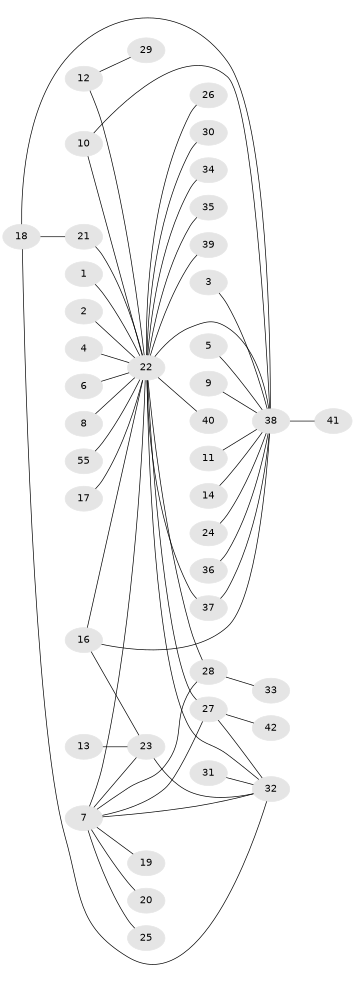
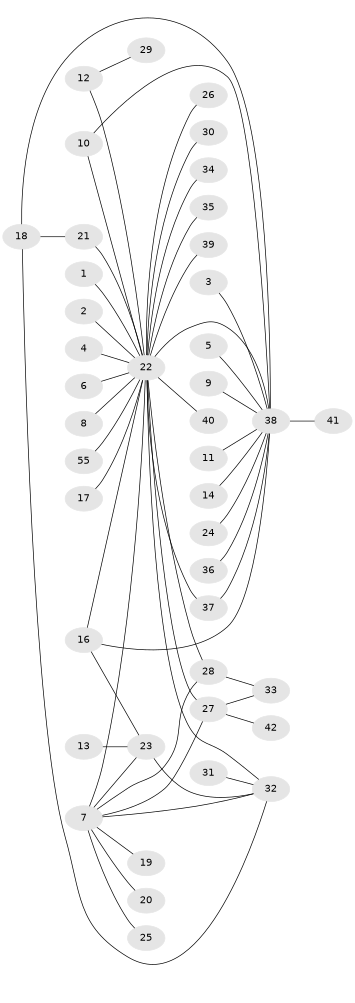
(241, 749) -> (240, 700)
